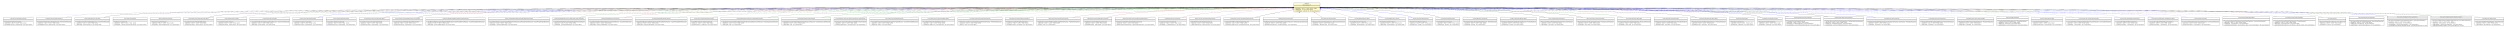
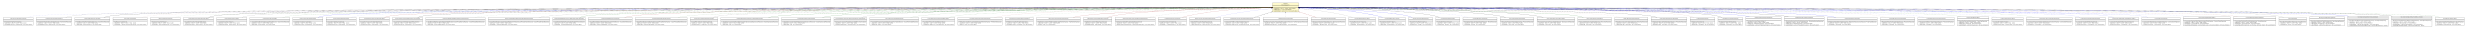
(1518, 21) -> none
